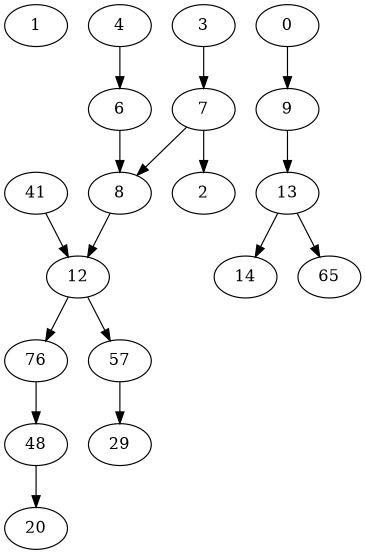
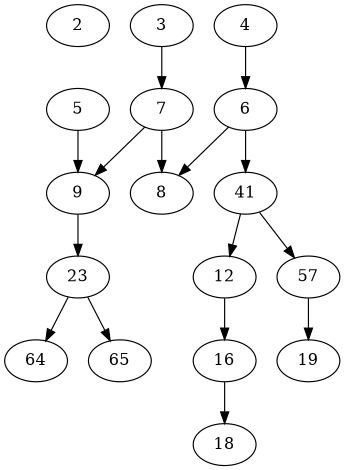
(36, 26) -> none
(287, 26) -> (78, 109)
(204, 146) -> (124, 147)
none -> (246, 146)
(287, 193) -> (78, 277)
(102, 230) -> none
(246, 277) -> (36, 361)
(96, 314) -> (273, 230)
(36, 361) -> (225, 361)
(36, 445) -> (225, 445)
(120, 445) -> (308, 361)
(36, 528) -> none
